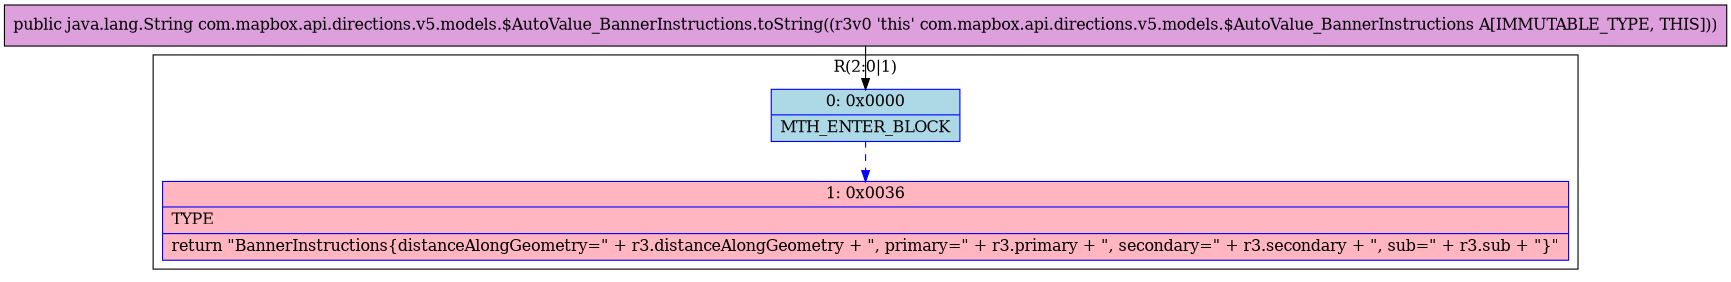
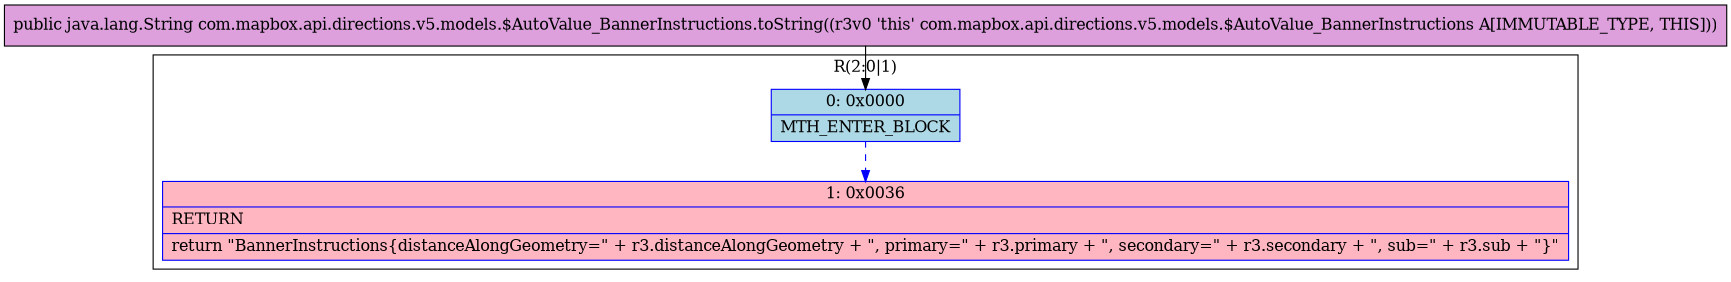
(193, 220) -> (208, 220)
